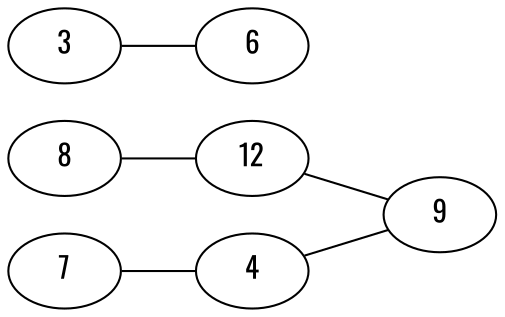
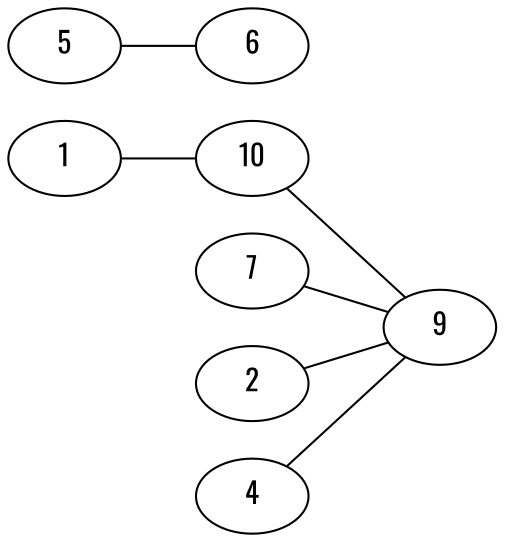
(65, 46) -> (65, 46)
(65, 158) -> (65, 158)
(252, 158) -> (252, 158)
(159, 271) -> (346, 299)
none -> (252, 384)
